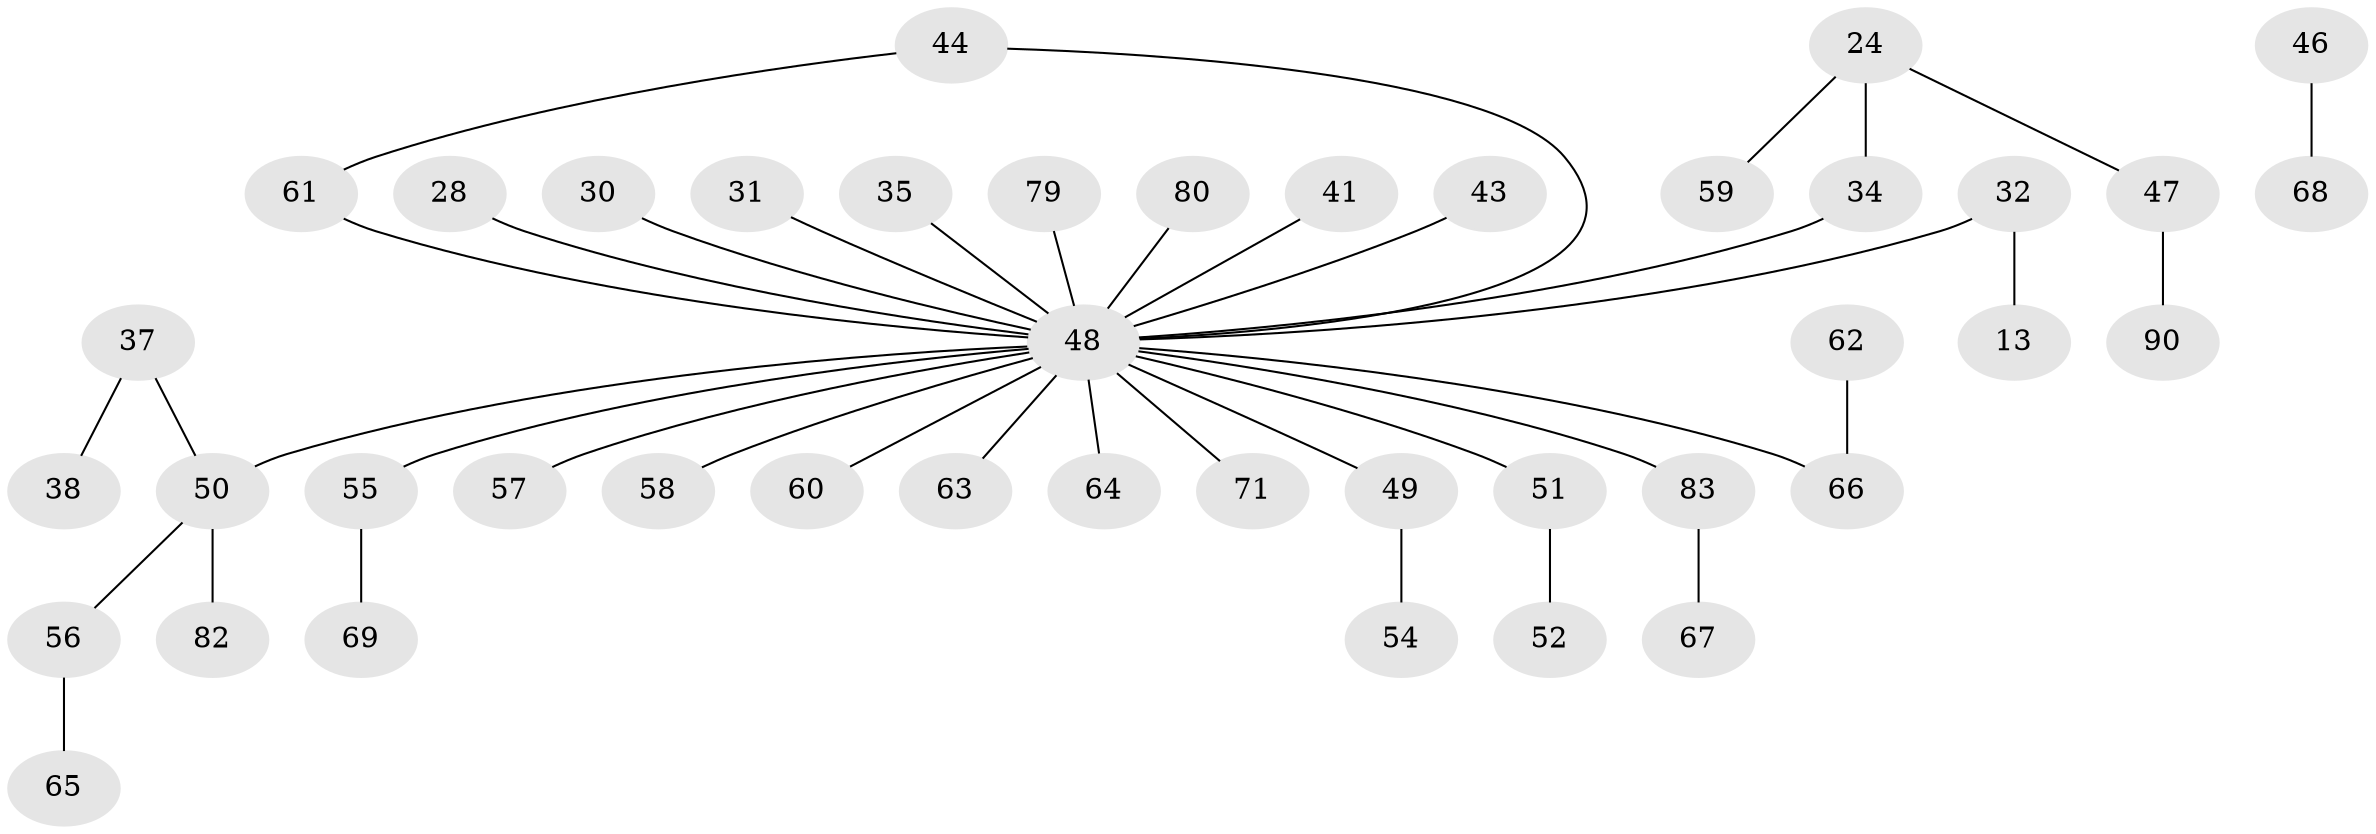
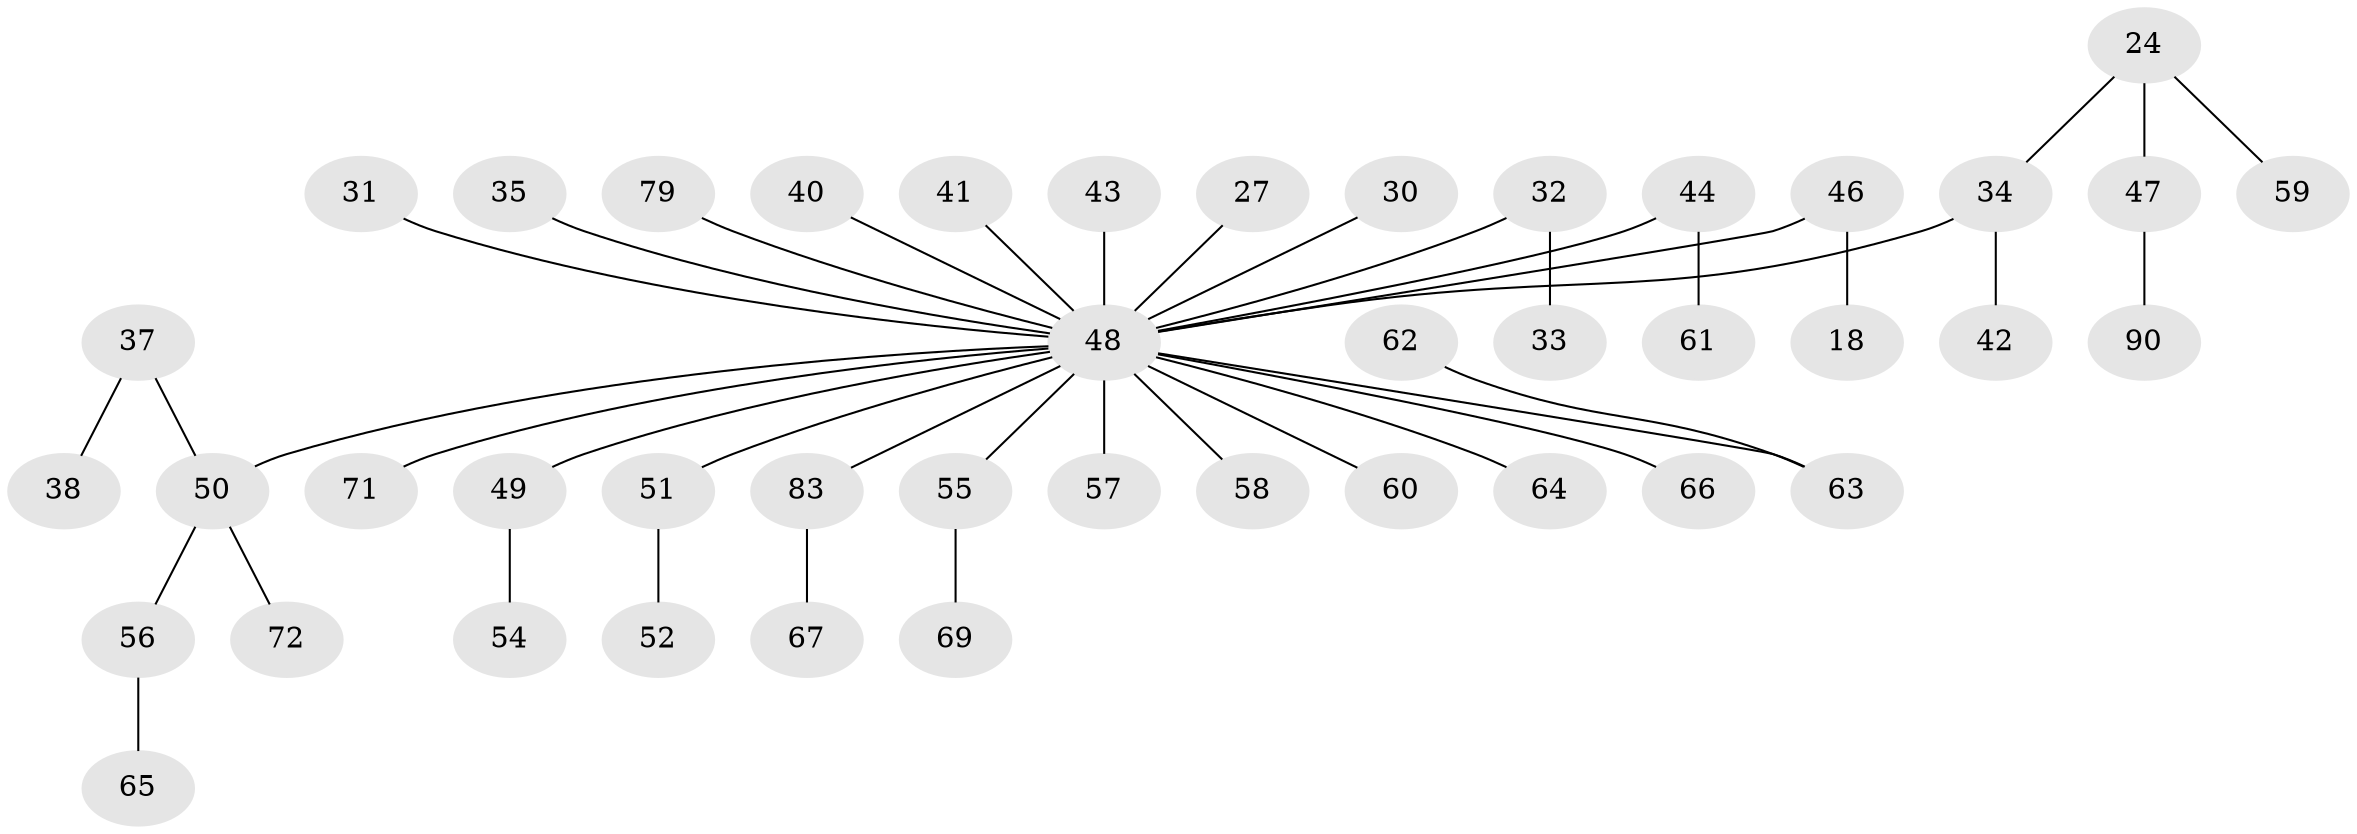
(450, 194) -> (1253, 194)
(1193, 194) -> (807, 194)
(2312, 194) -> (1847, 343)
(682, 299) -> (1515, 274)
none -> (1996, 343)
(2014, 343) -> (1550, 343)
(1847, 417) -> (1578, 408)
(213, 640) -> (287, 640)
